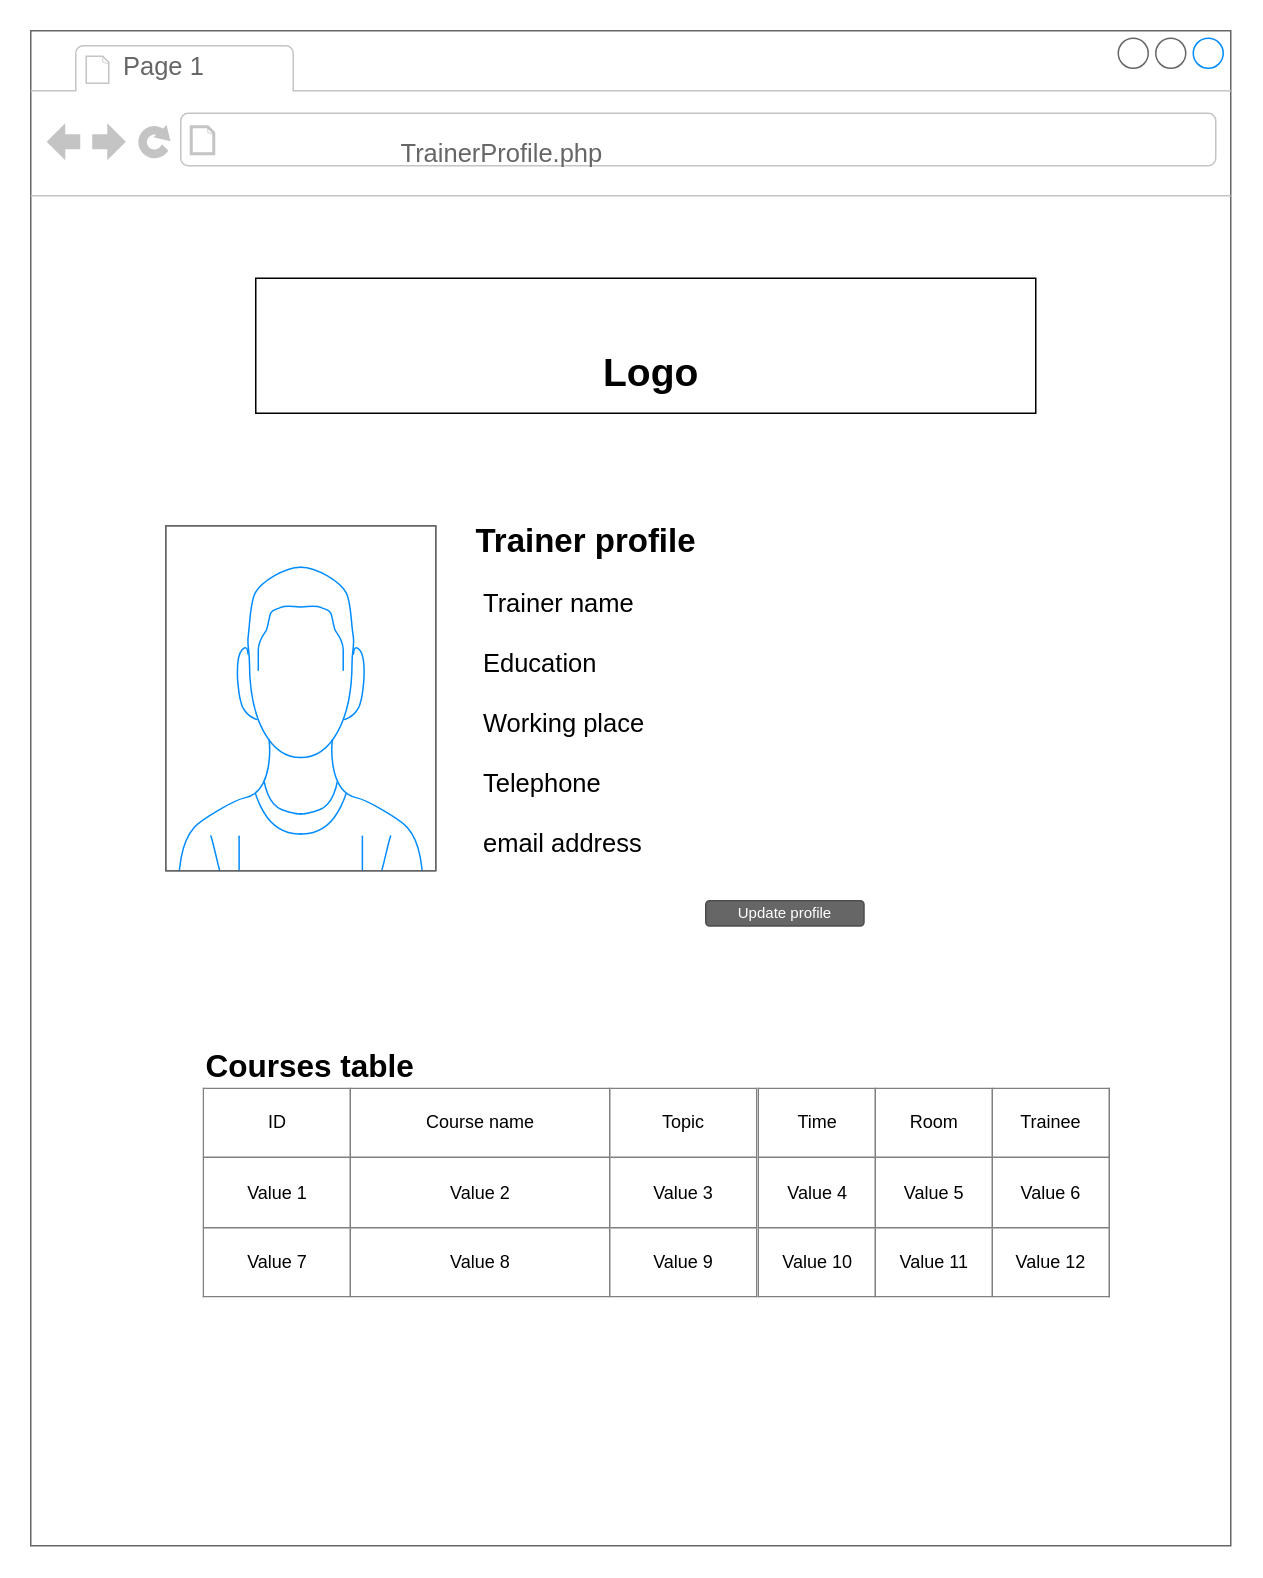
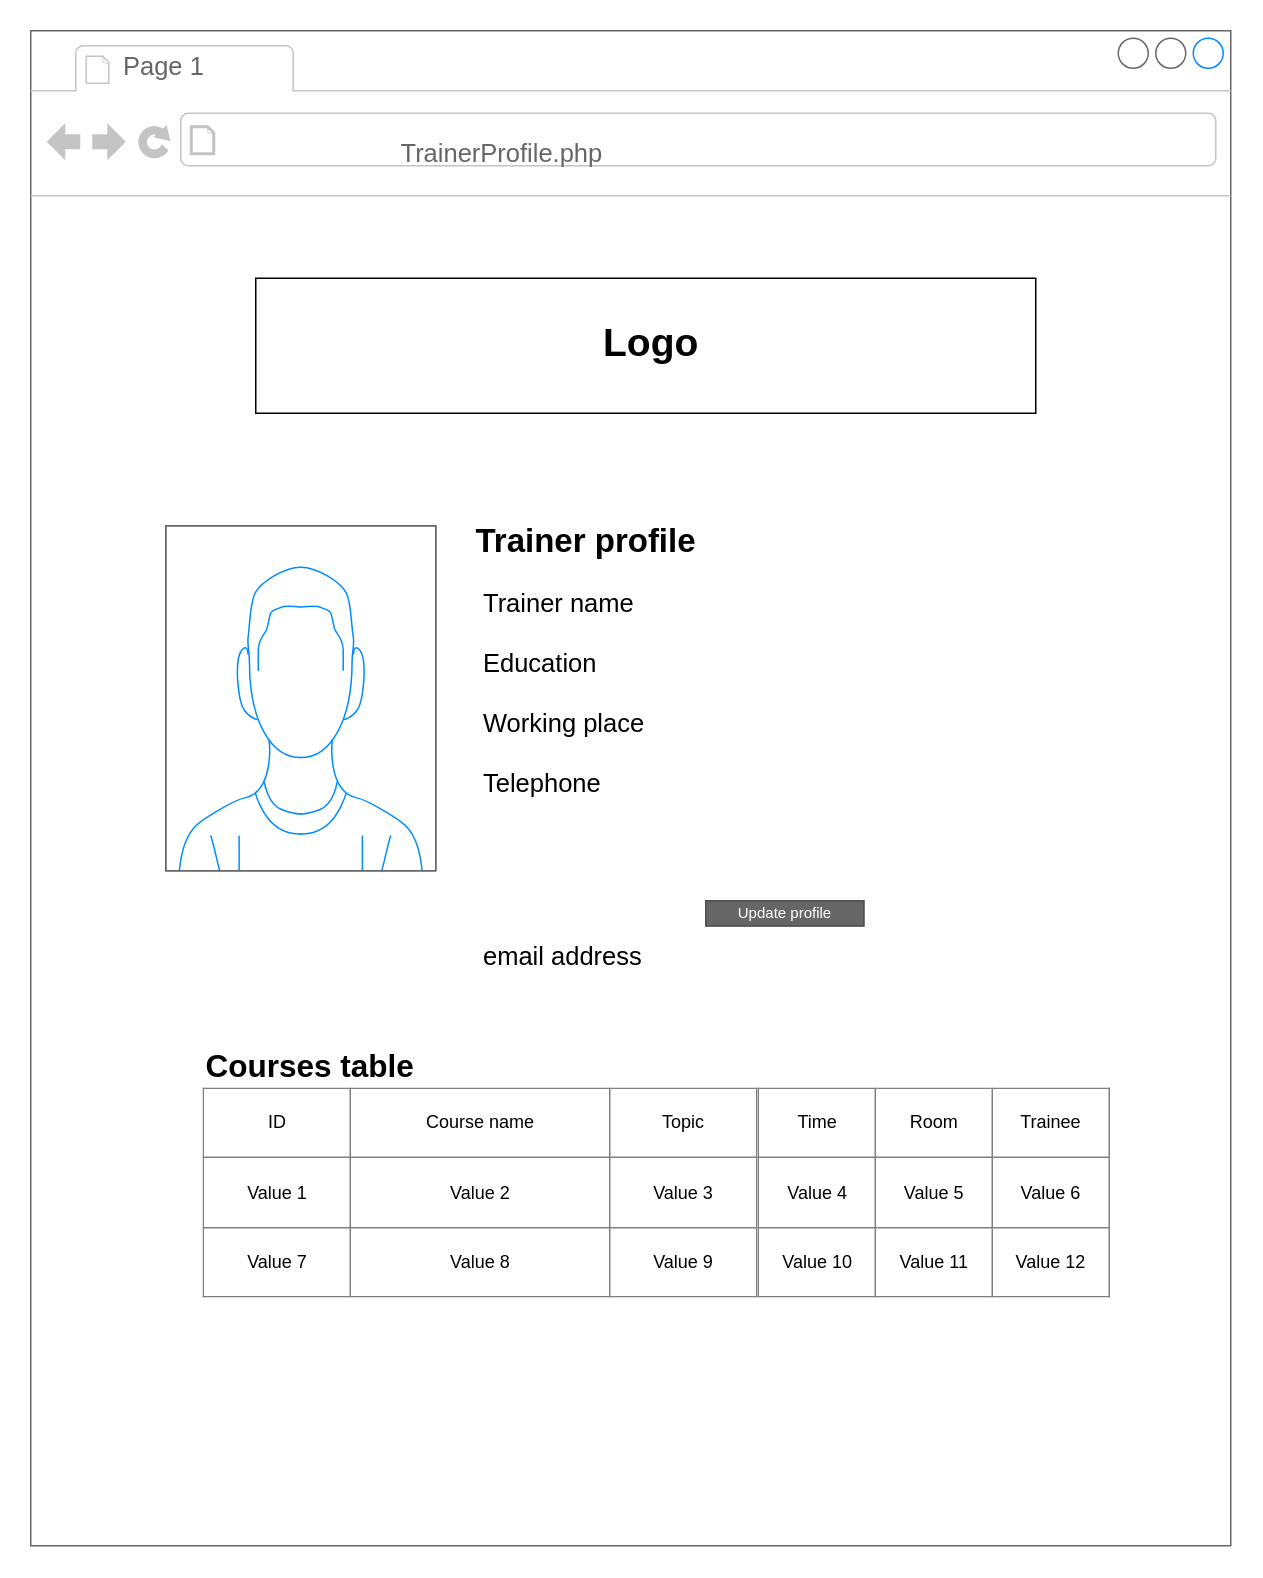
(661, 361) -> (661, 331)
(571, 841) -> (571, 953)
(785, 913) -> (785, 913)
